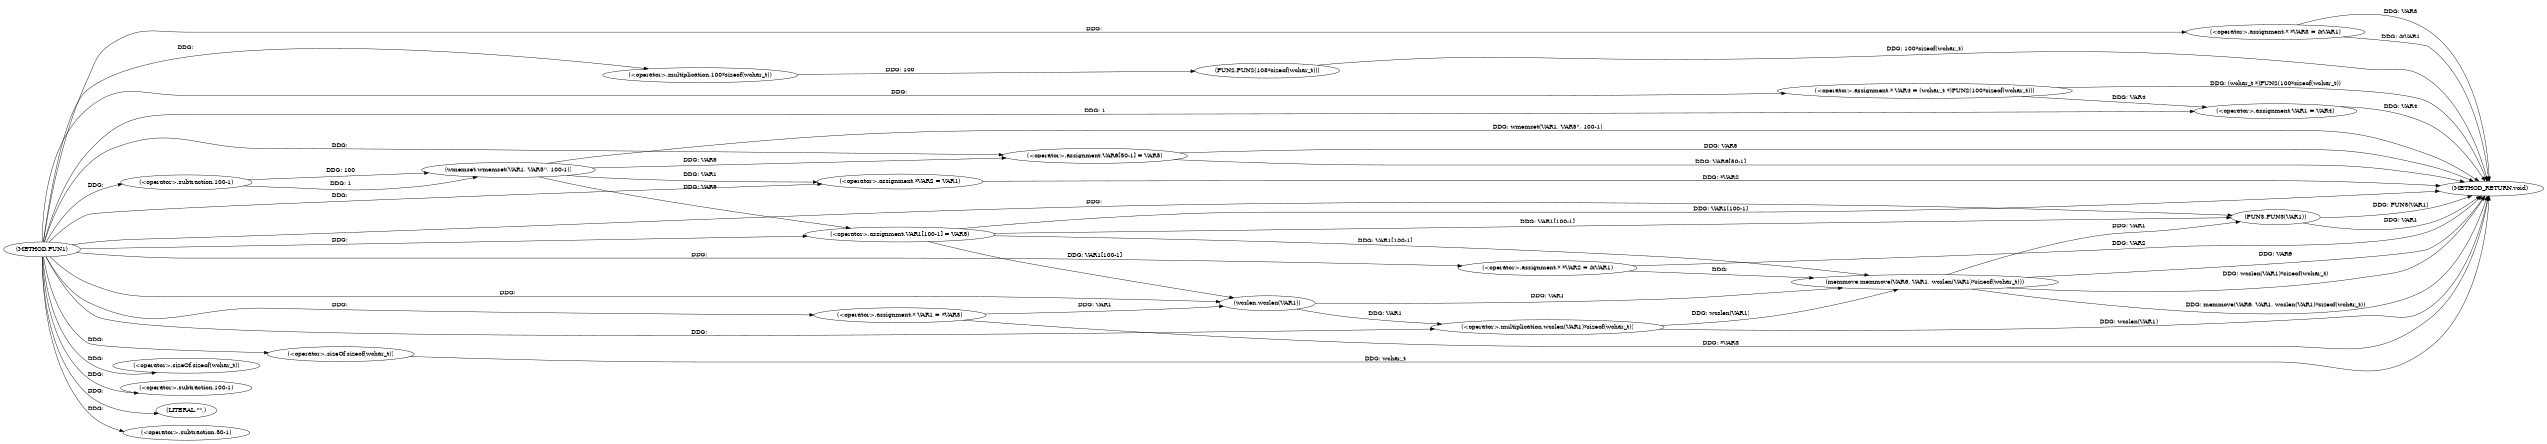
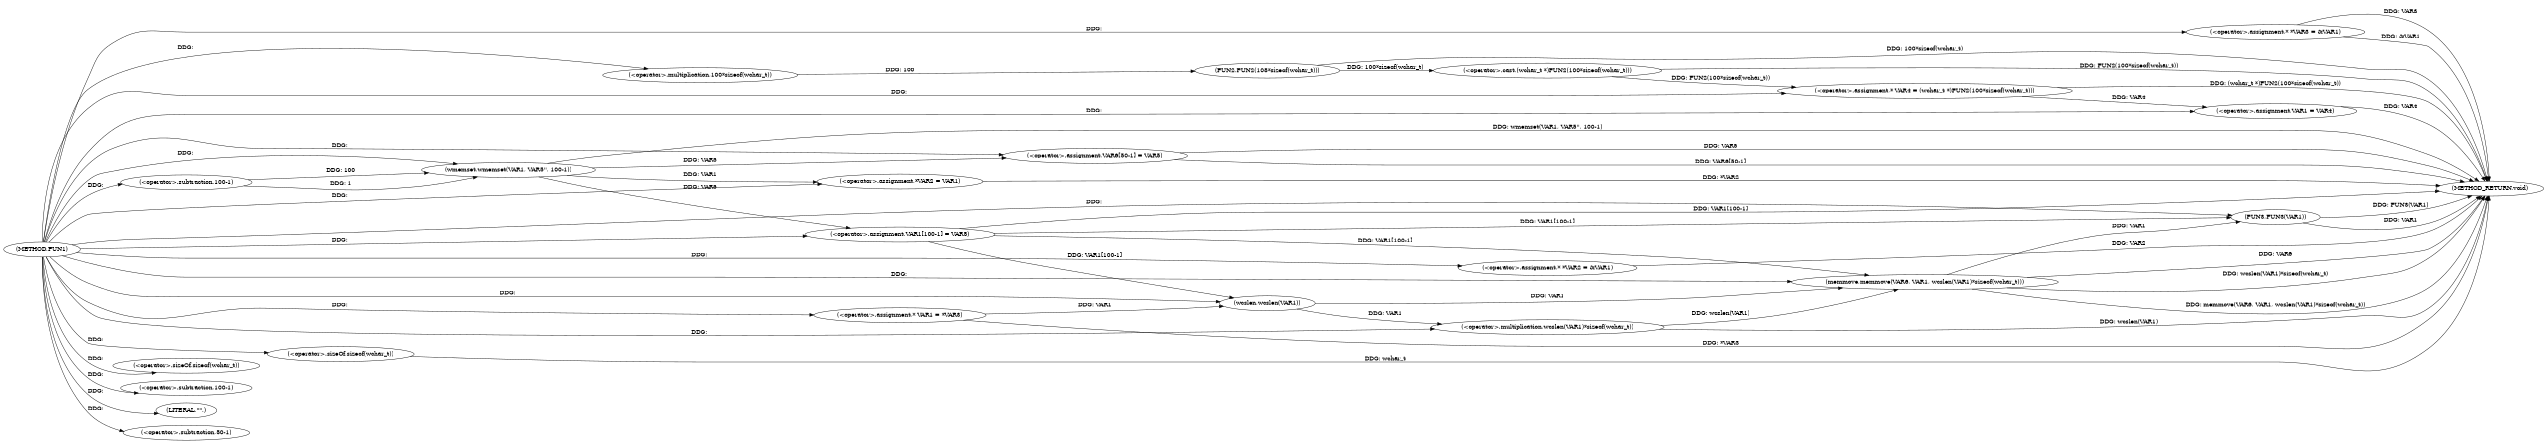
none -> (1548, 71)
(1095, 111) -> (1095, 111)
none -> (232, 157)
(1719, 274) -> (924, 278)
